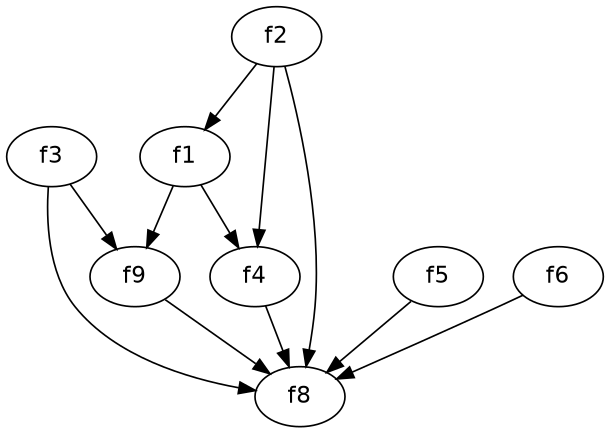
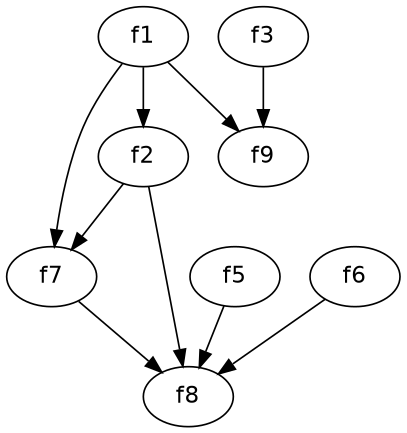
(236, 90) -> (143, 88)
(255, 277) -> (52, 277)
(97, 328) -> none
(211, 332) -> none
